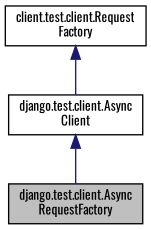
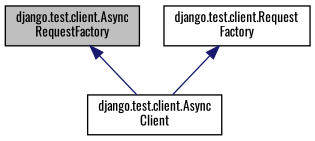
(76, 26) -> (237, 26)
(76, 166) -> (118, 75)
